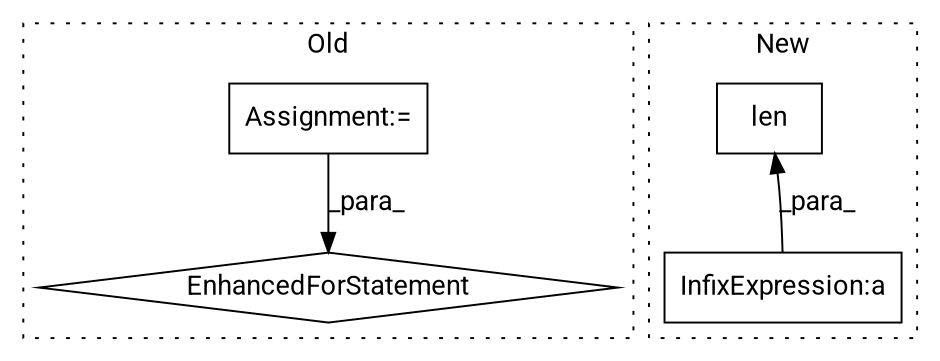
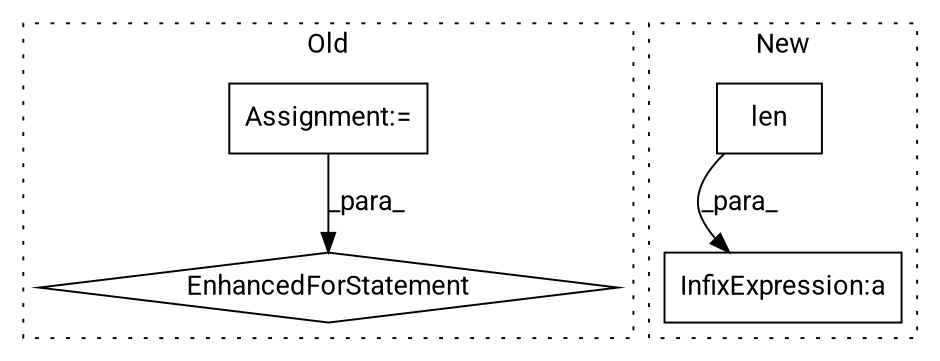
(781, 213) -> (699, 194)
